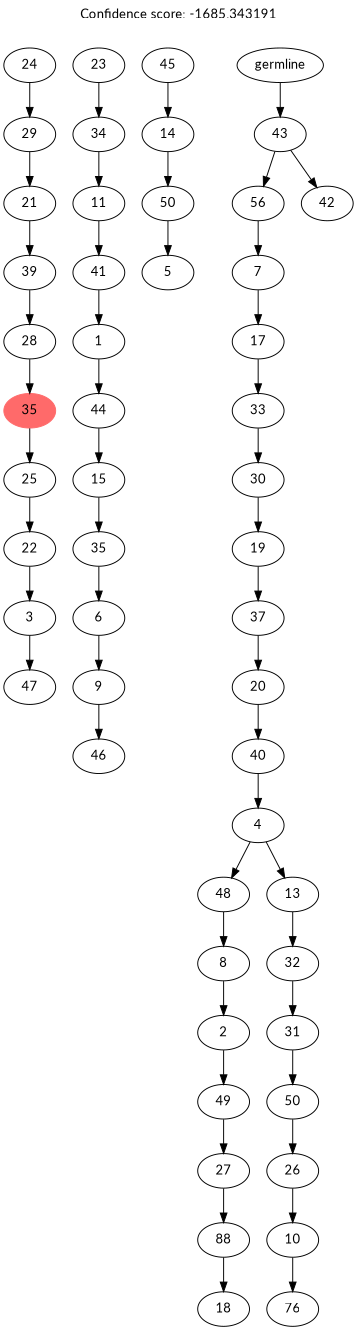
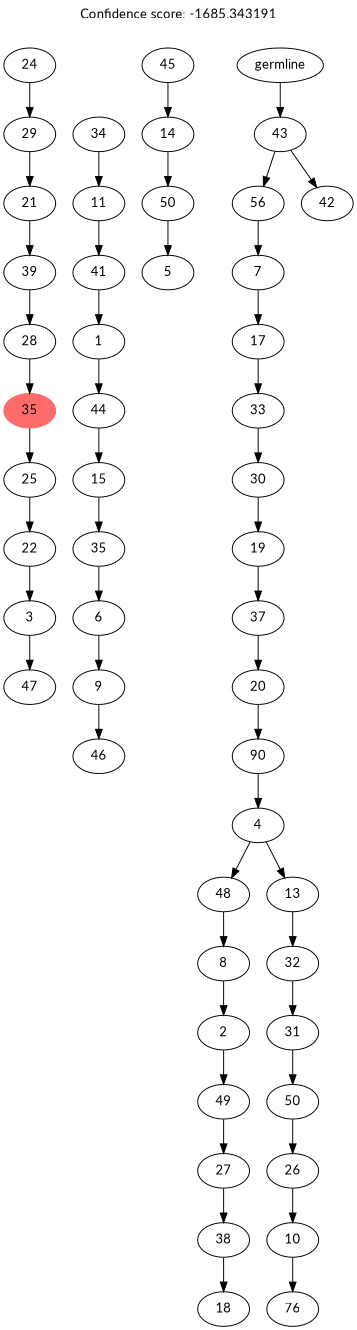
(99, 65) -> none
(258, 756) -> (258, 756)
(224, 1240) -> (224, 1240)
